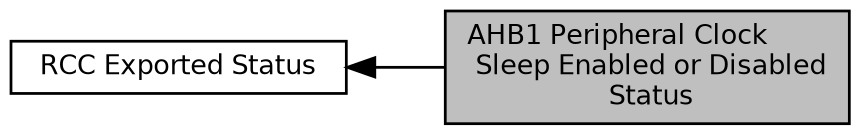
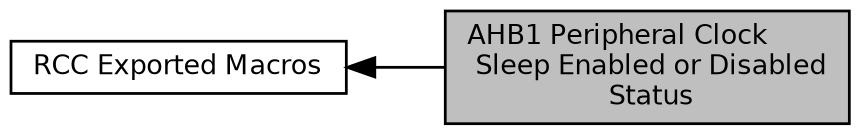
(179, 67) -> (179, 67)
